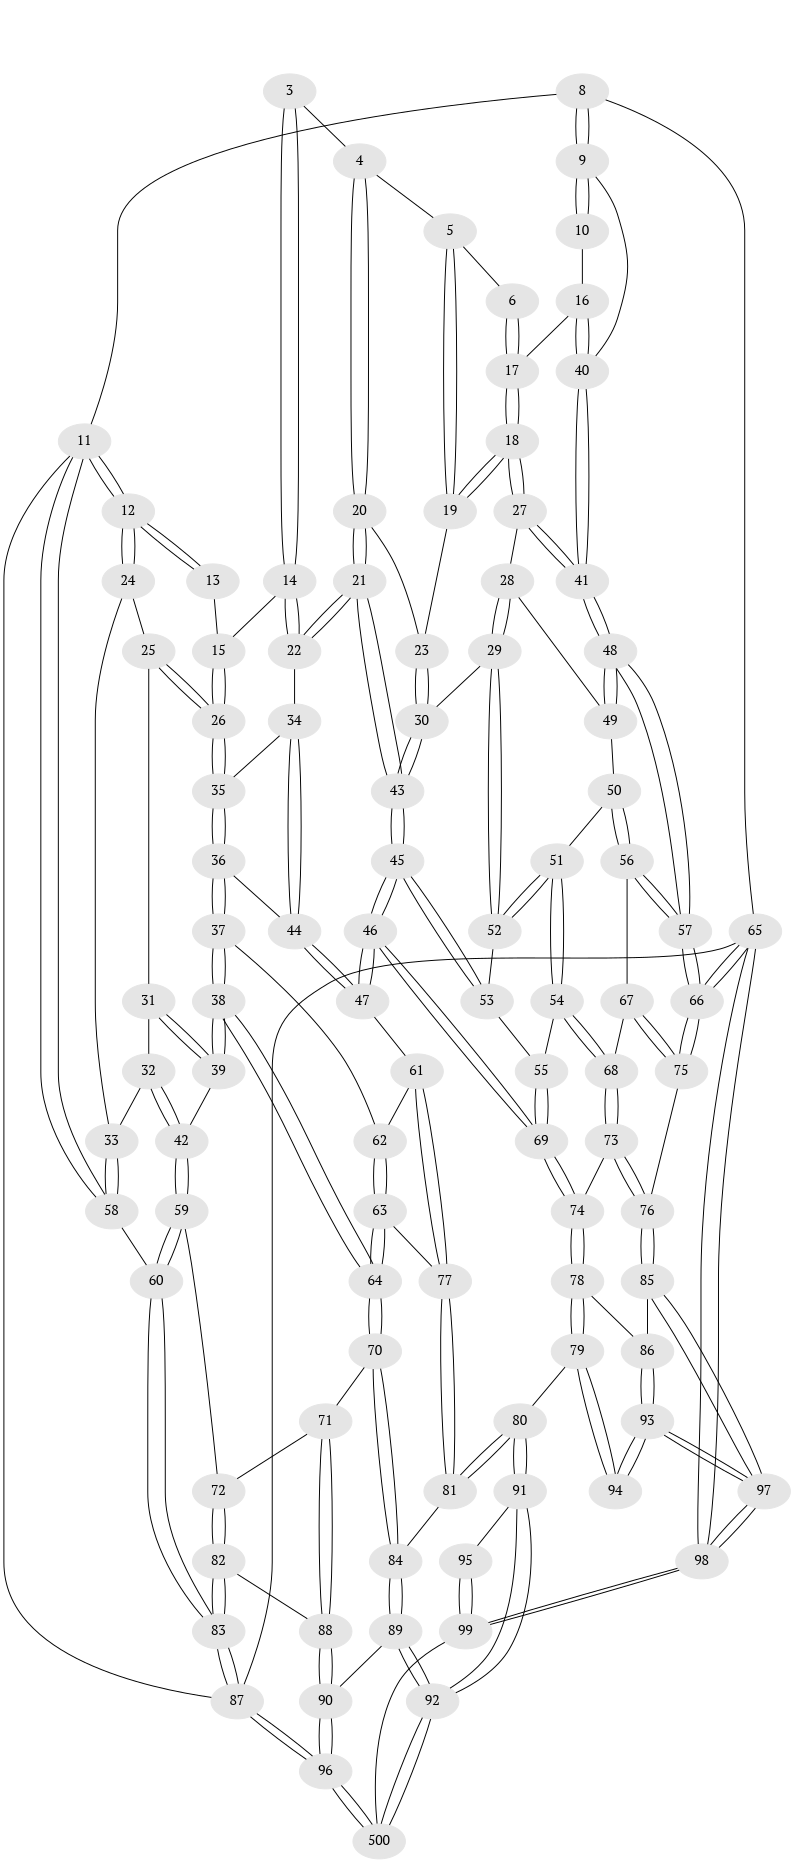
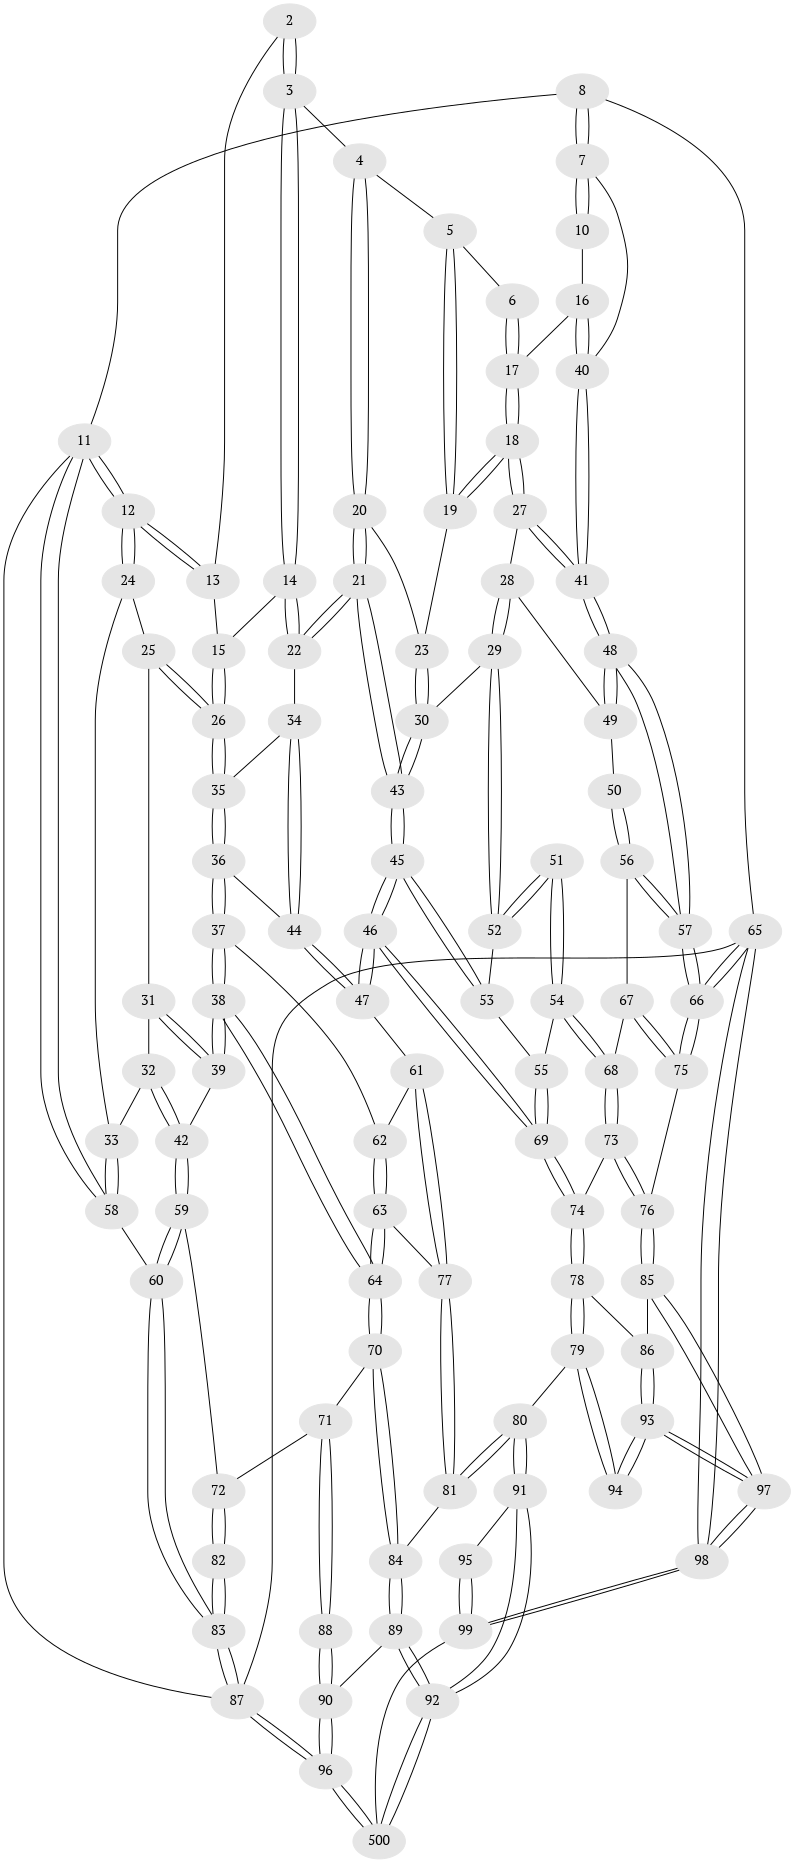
none -> (290, 21)
(582, 161) -> (582, 161)
(586, 826) -> none
(276, 1599) -> none
